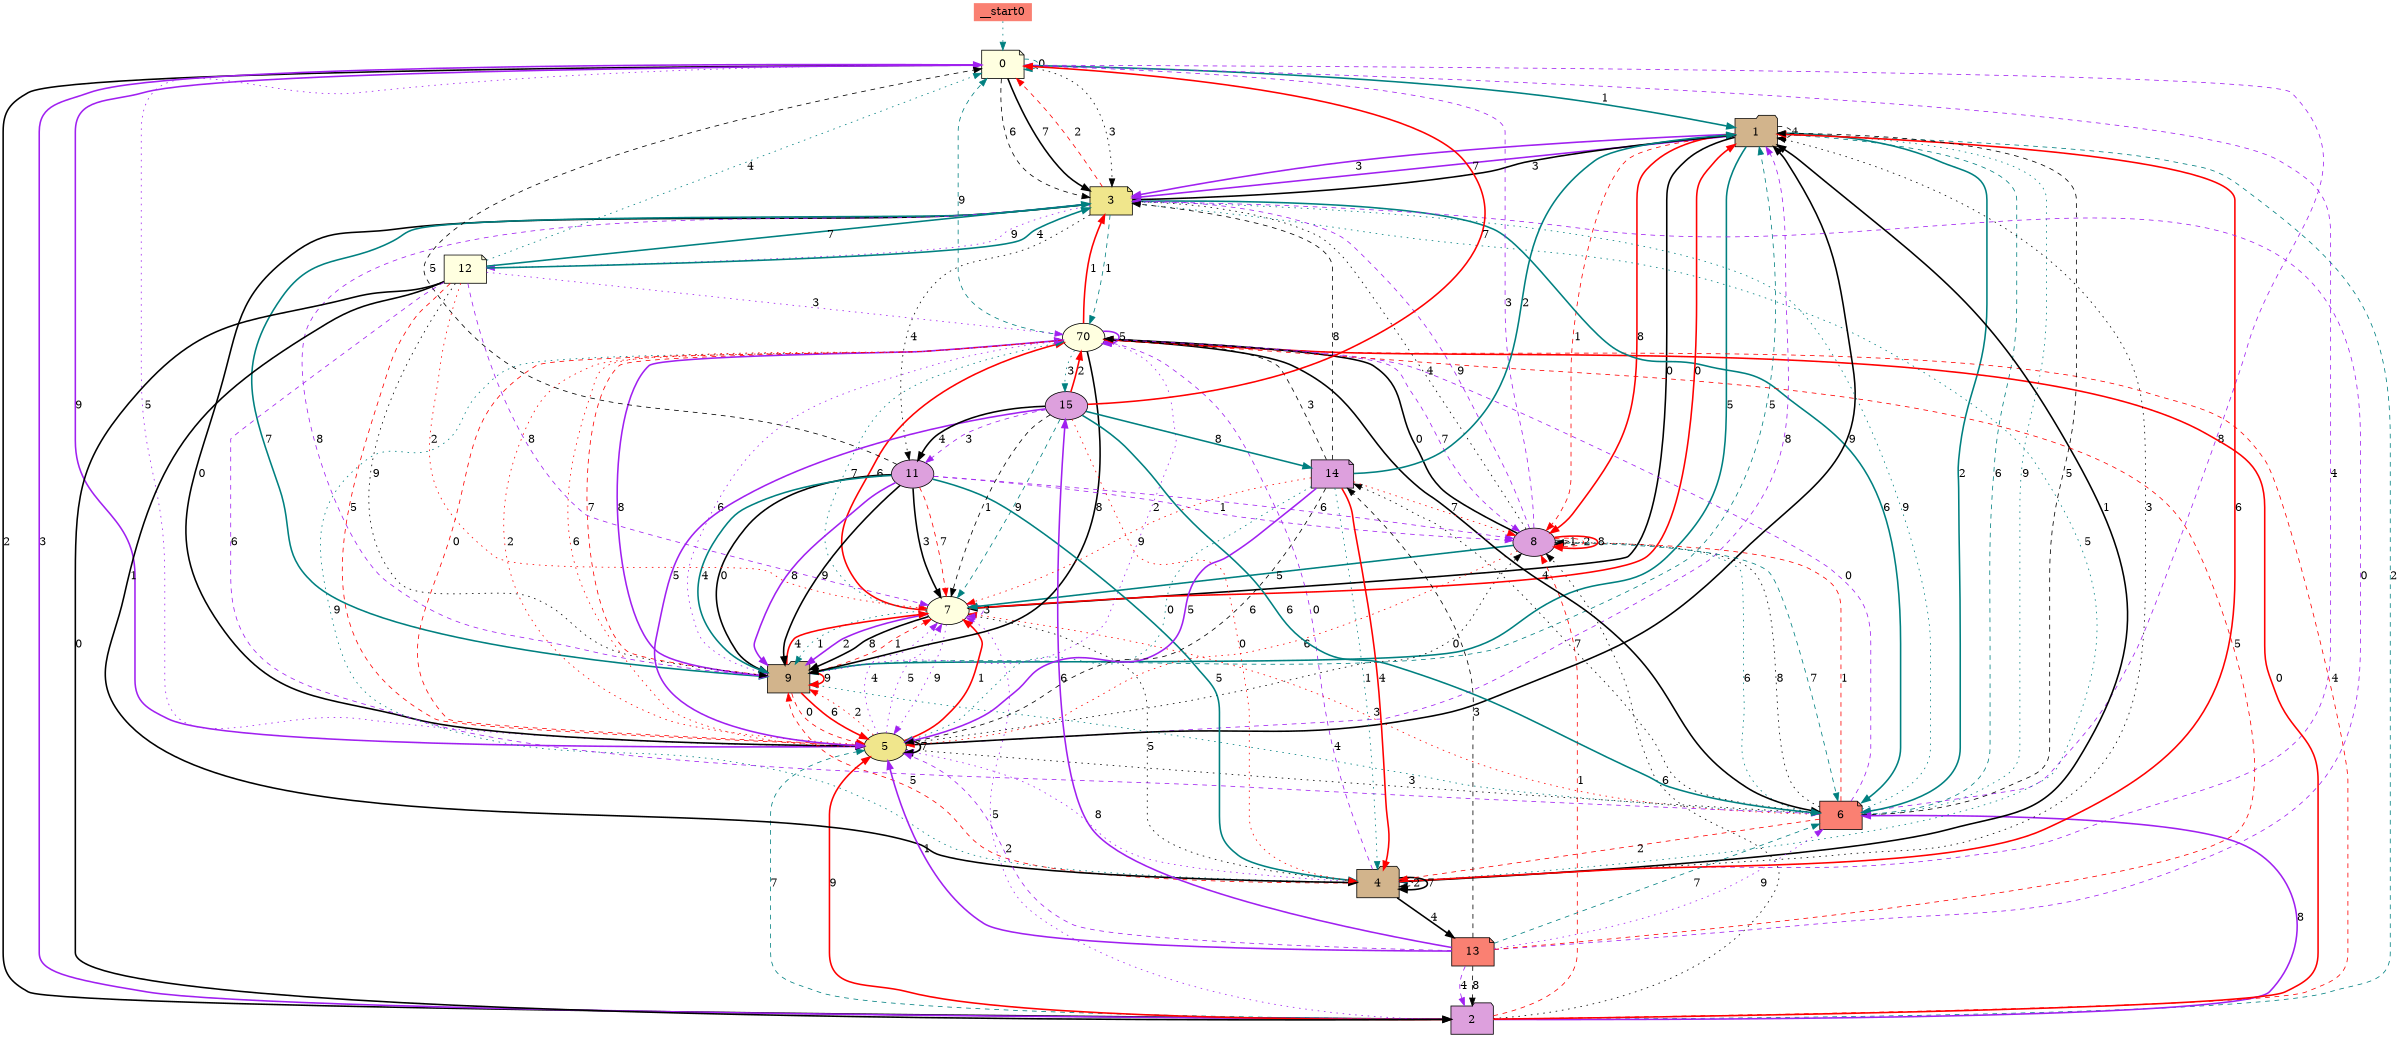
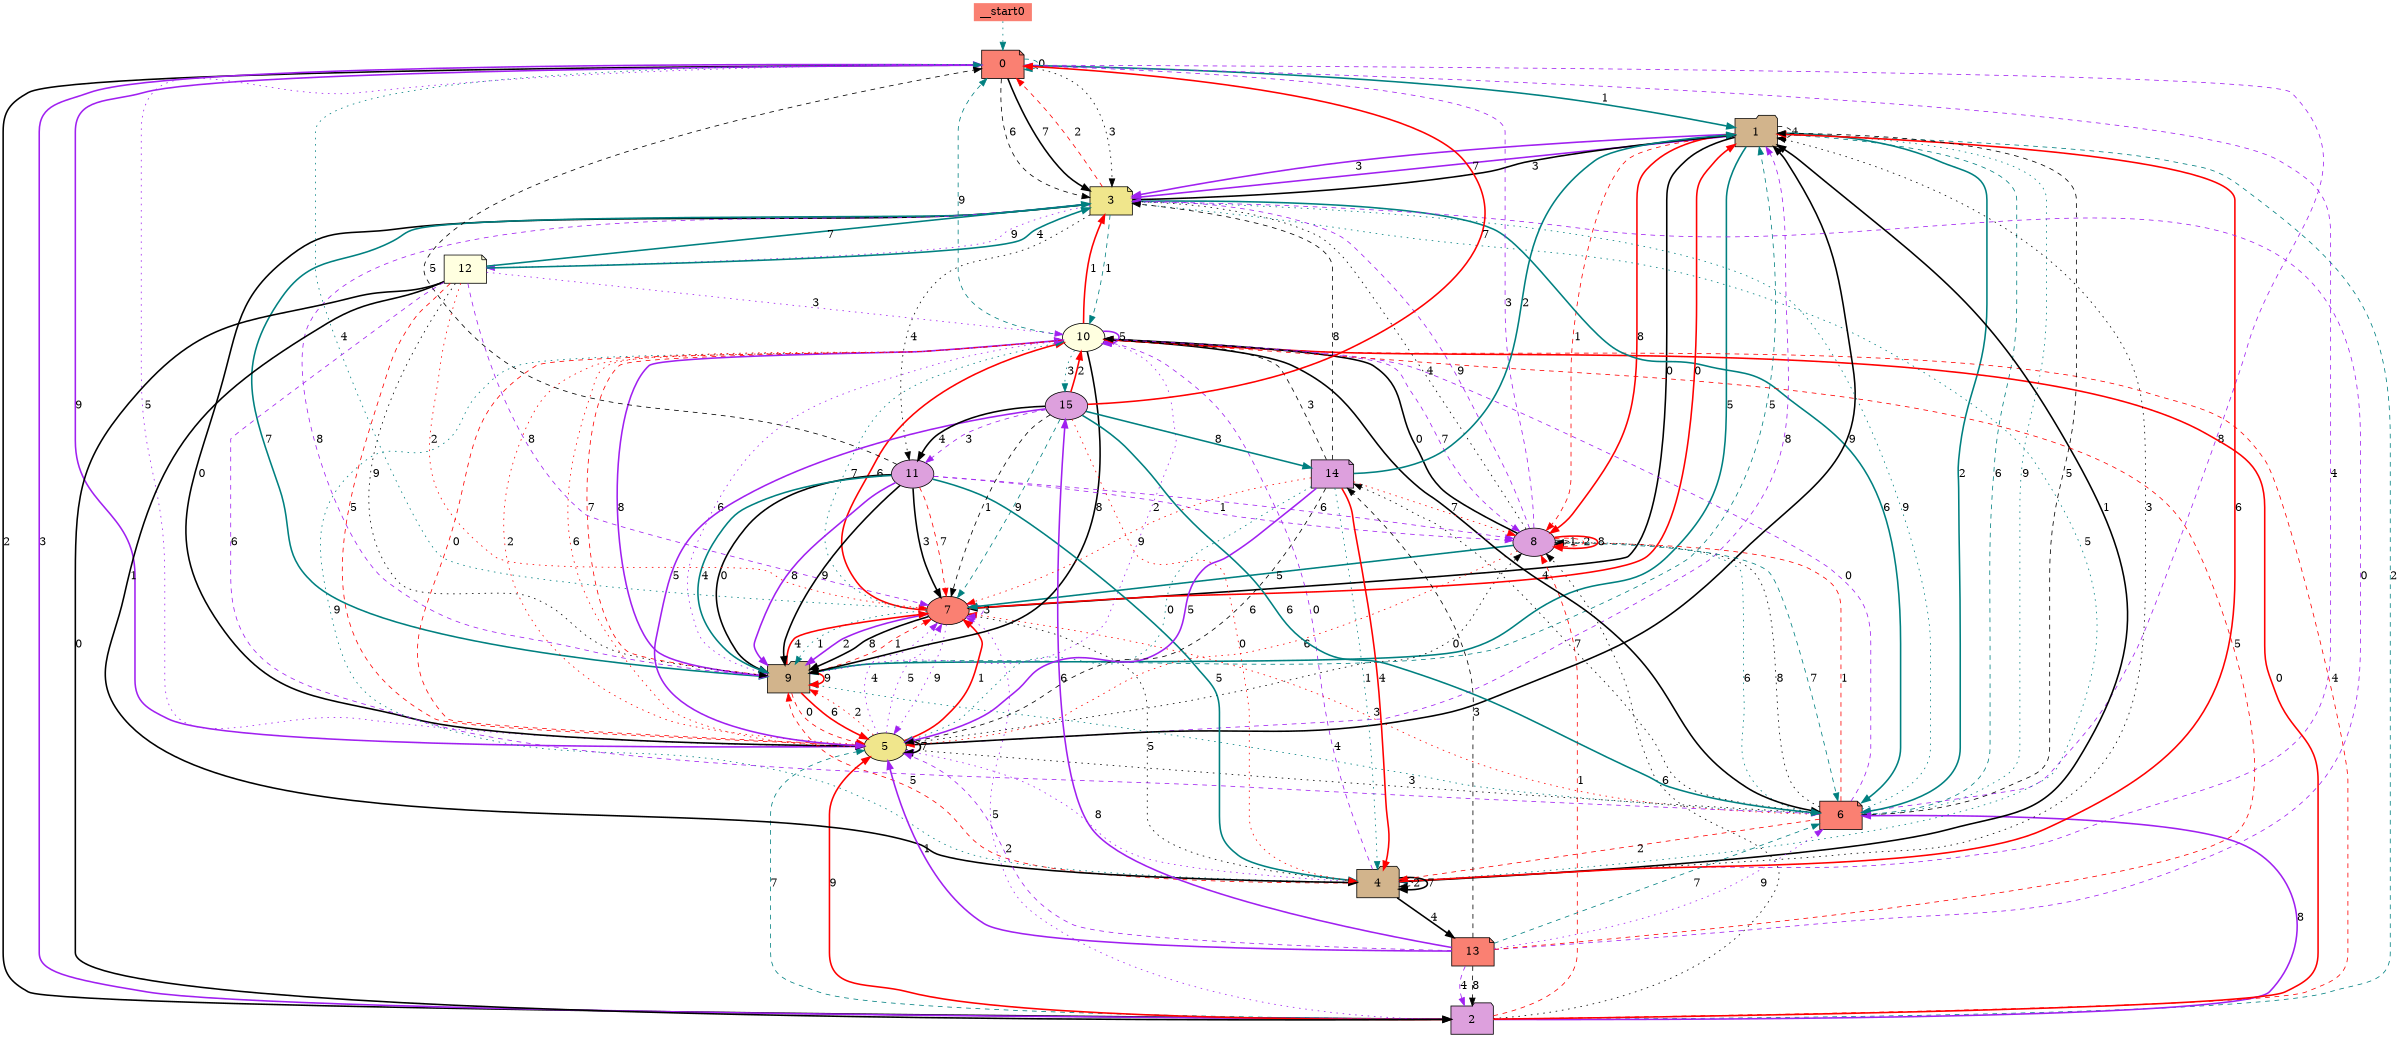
(1003, 64) -> (1003, 64)
(730, 168) -> (315, 228)
(1084, 337) -> (1084, 337)
(948, 611) -> (948, 611)
